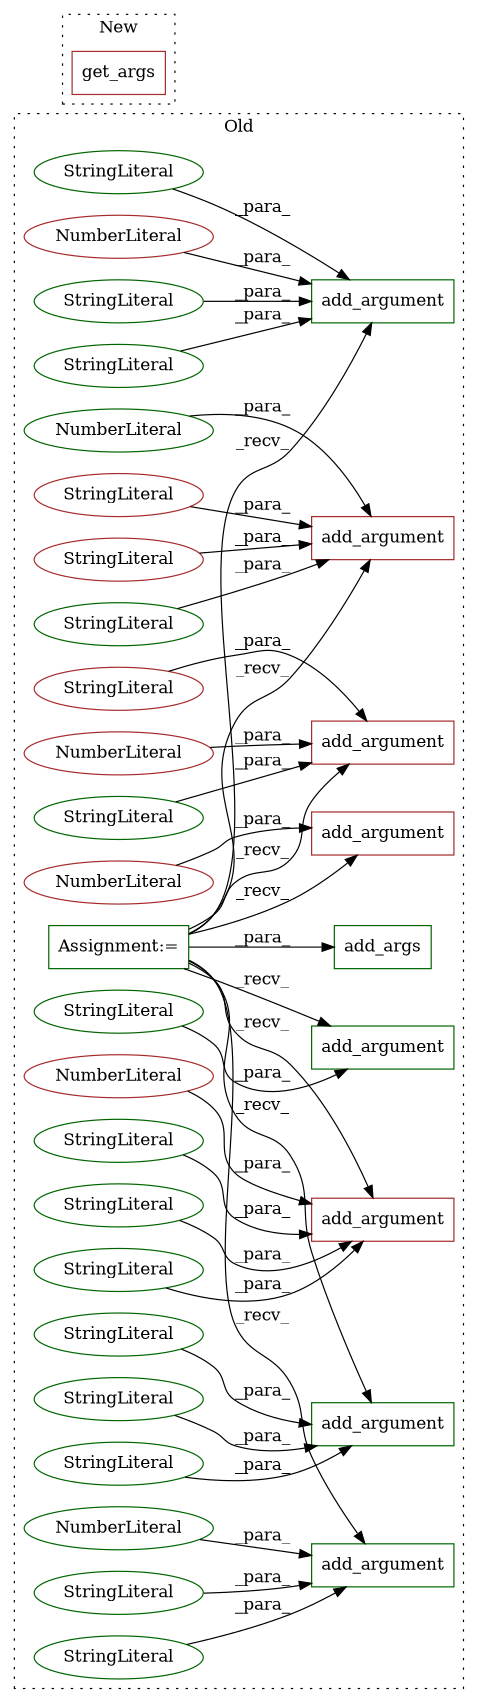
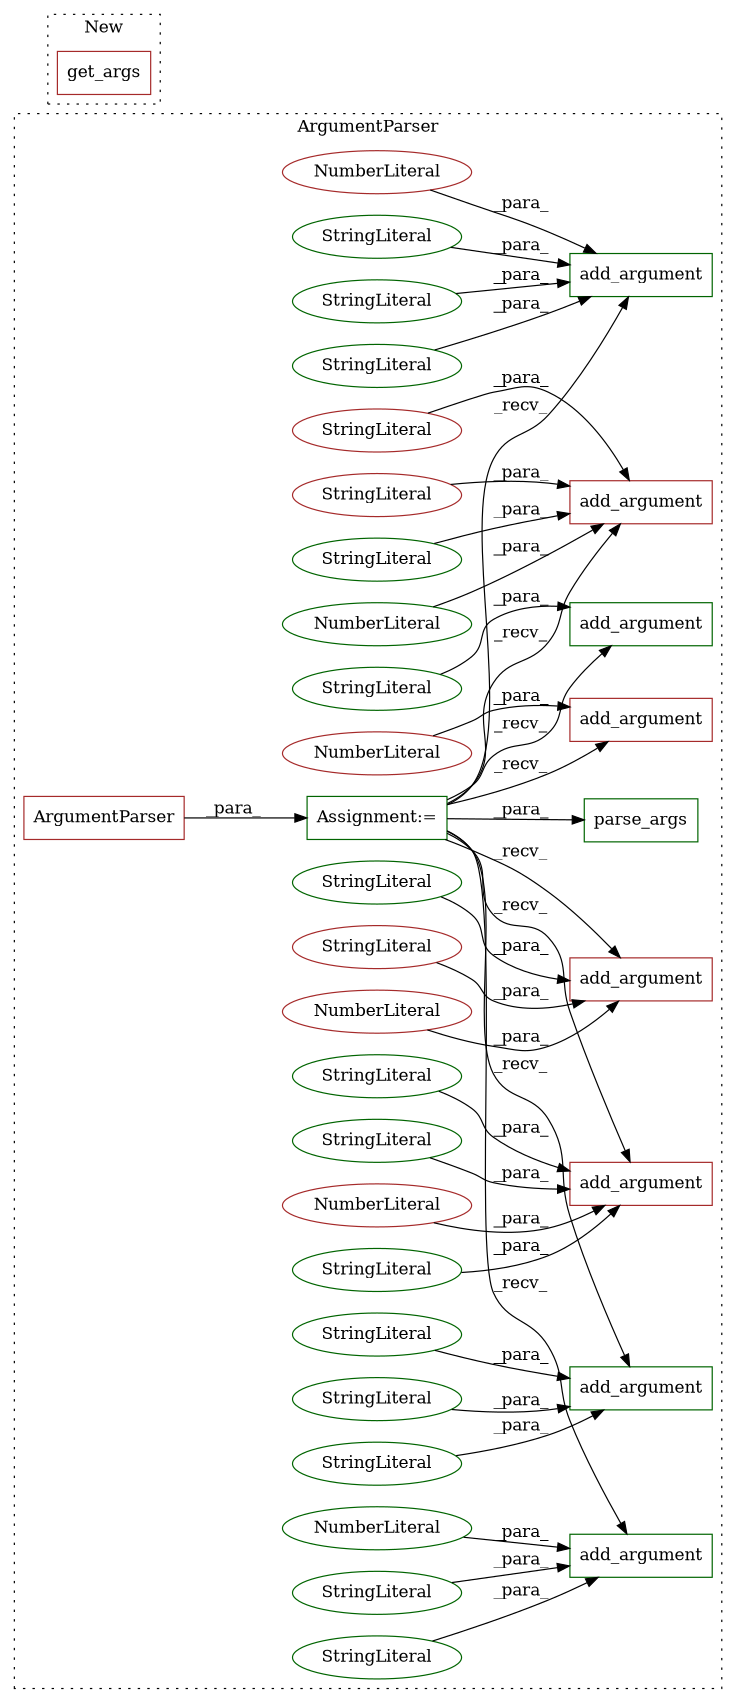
(239, 127) -> (368, 127)
none -> (104, 818)
(383, 947) -> (641, 820)
